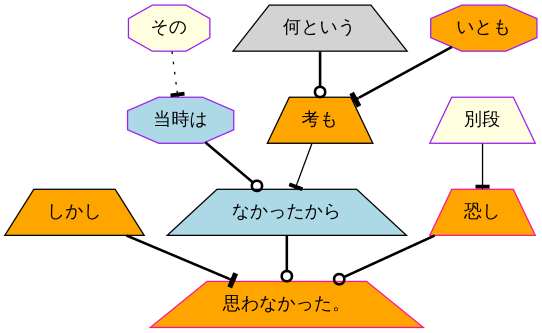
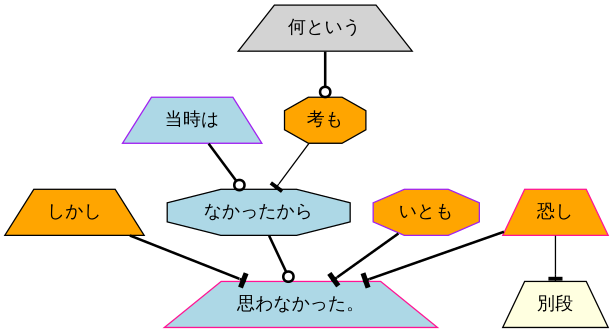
(169, 28) -> none
(405, 72) -> (368, 255)
(181, 120) -> (192, 120)
(320, 120) -> (325, 120)
(483, 120) -> (555, 304)
(483, 163) -> (555, 255)
(287, 212) -> (259, 212)
(389, 256) -> (437, 255)
(287, 304) -> (301, 304)
